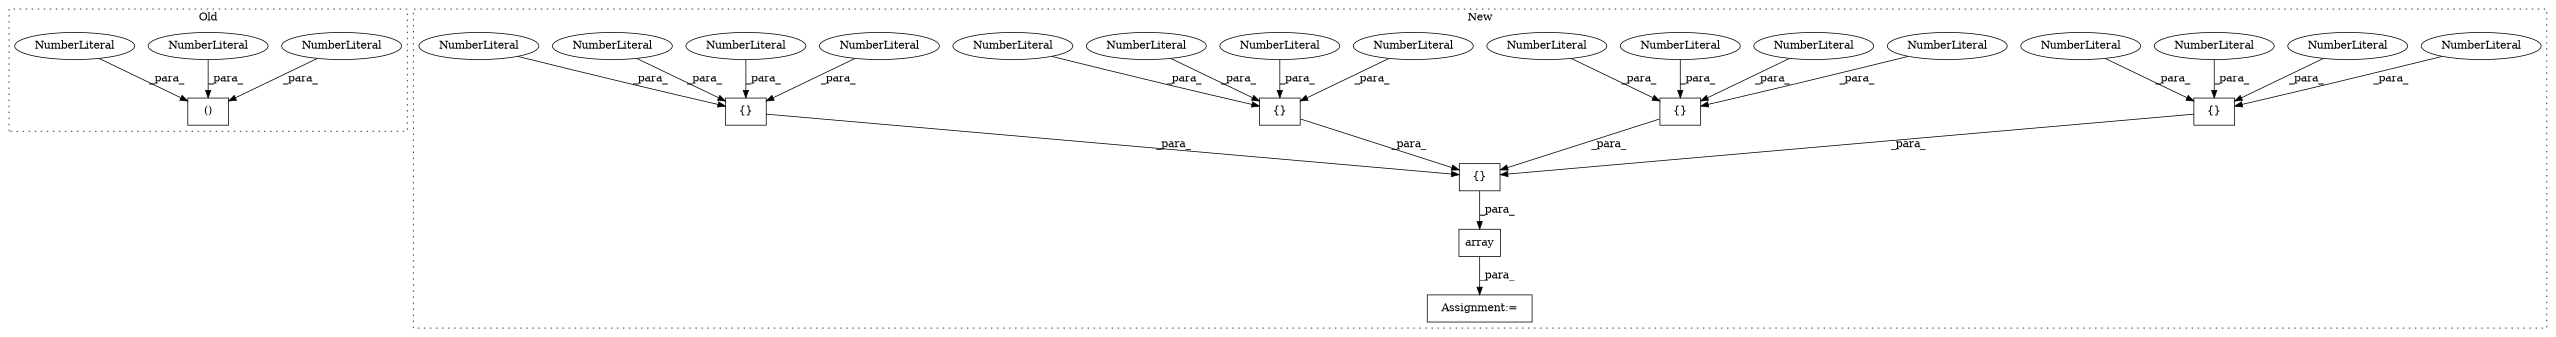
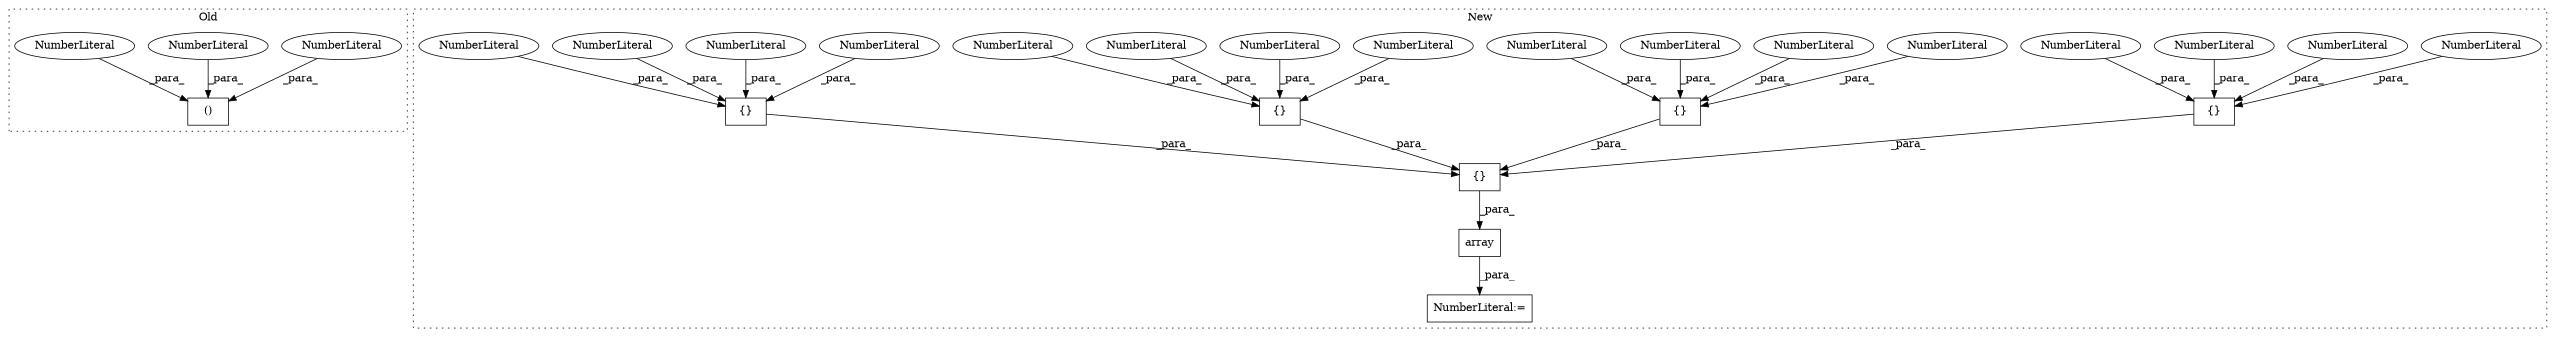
(1480, 308) -> (1480, 308)
